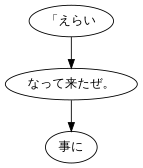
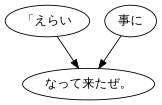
(71, 111) -> (112, 48)
